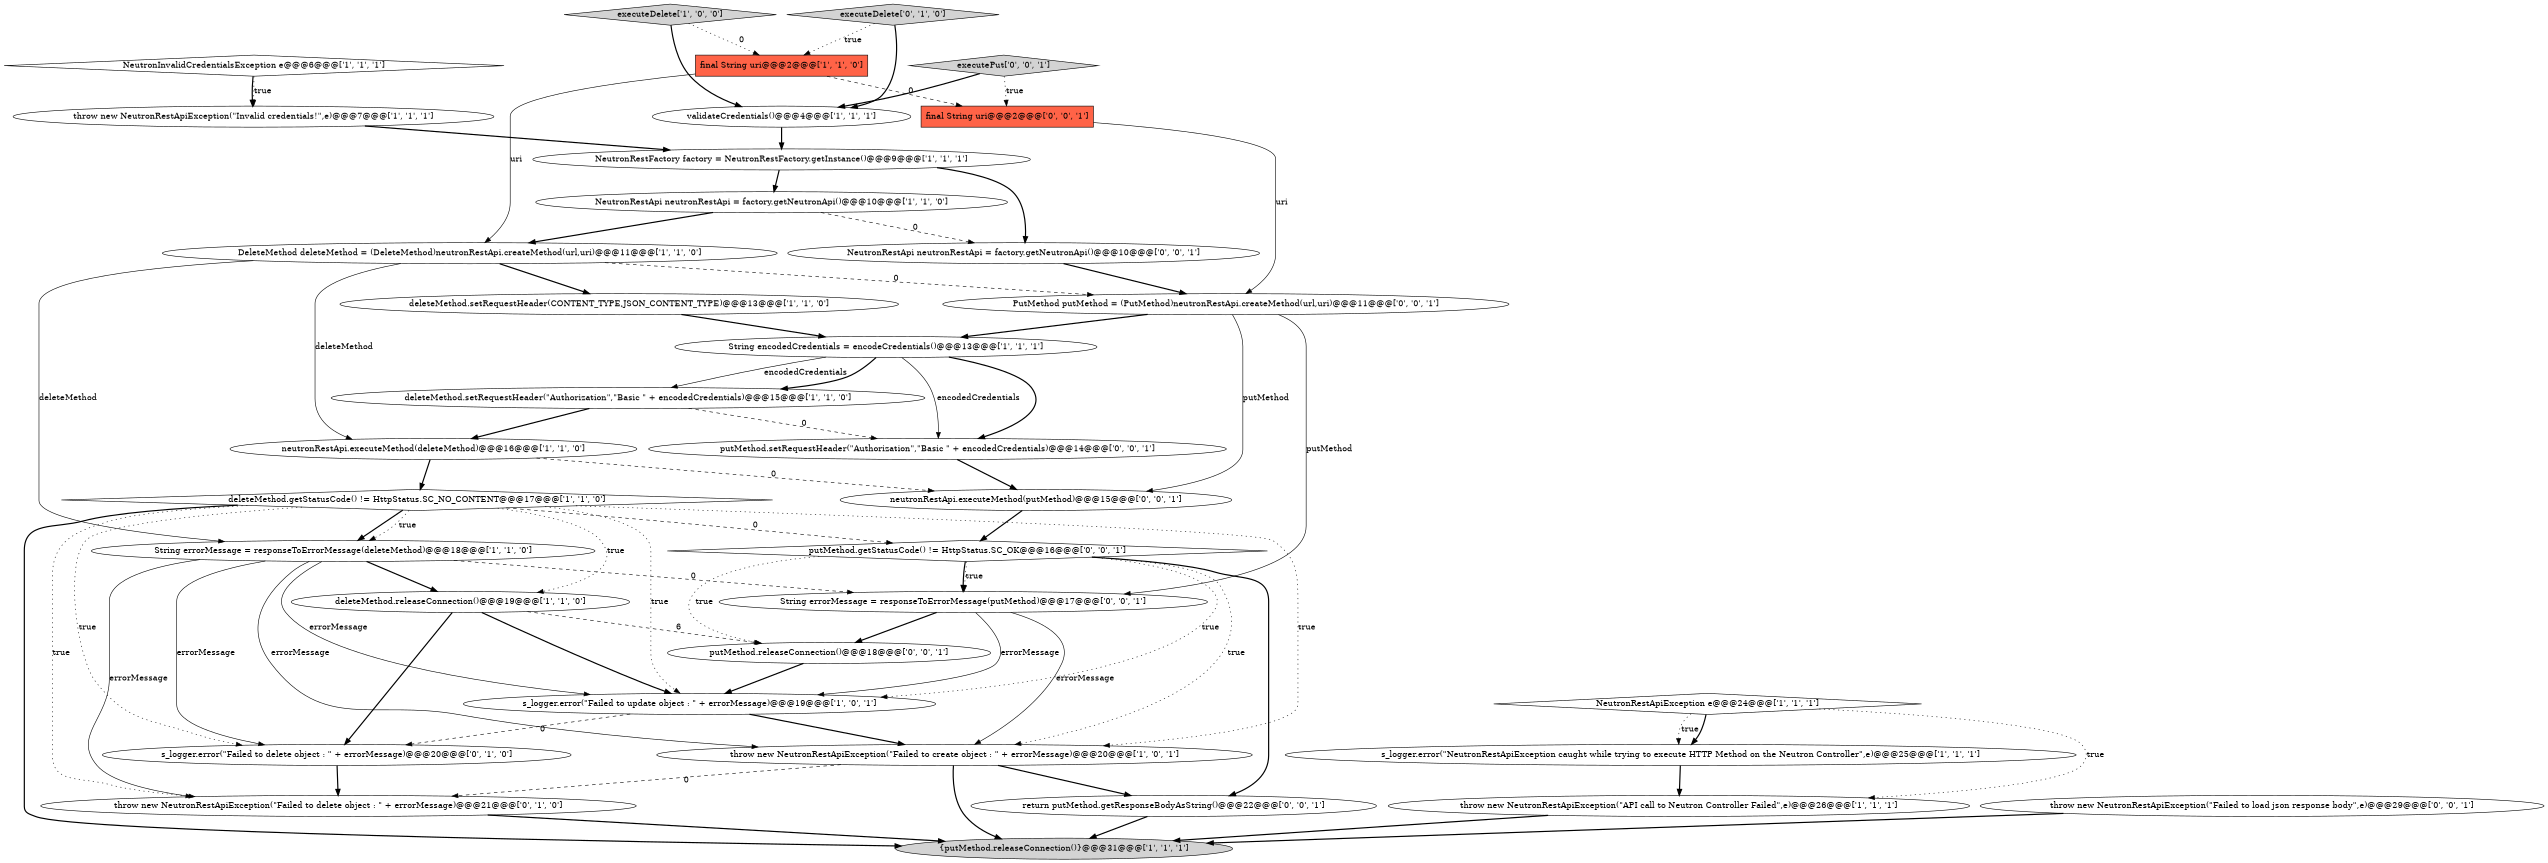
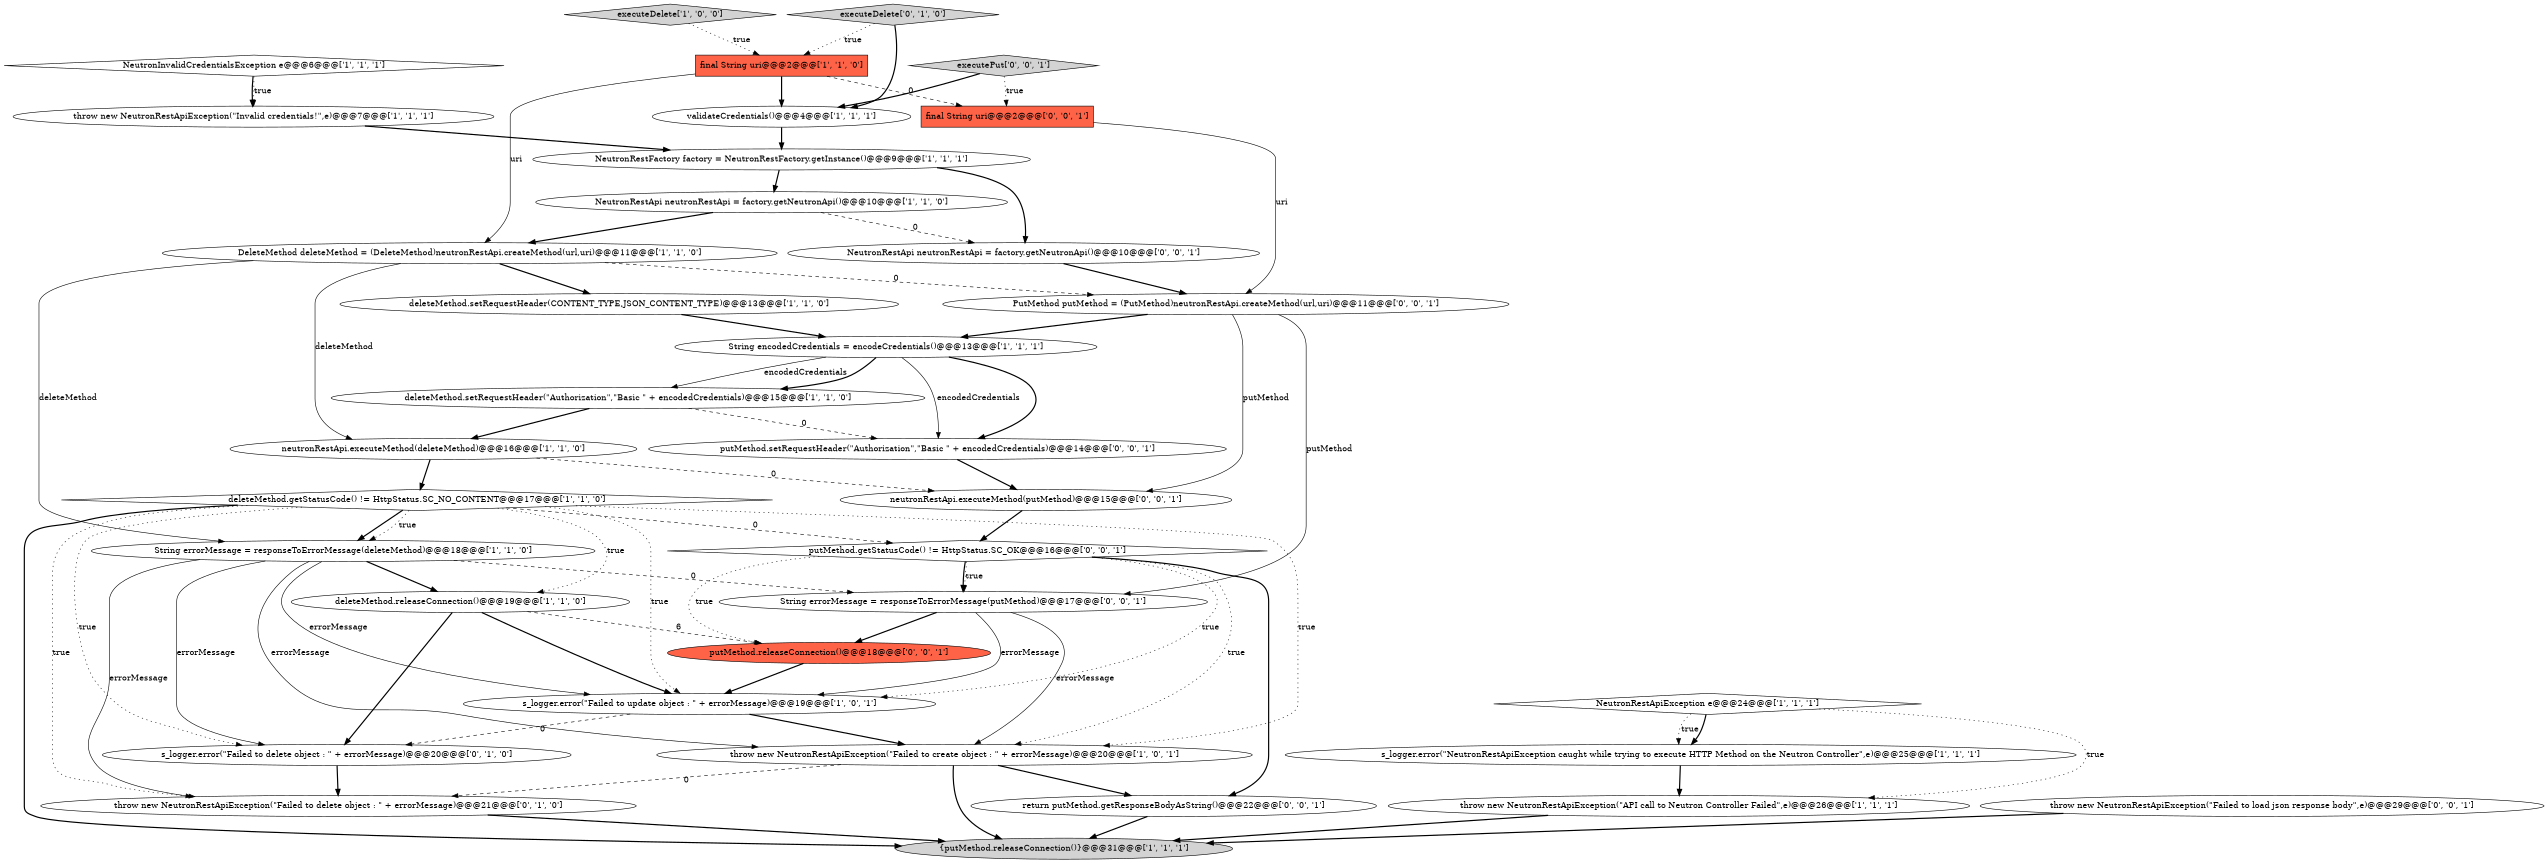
(742, 40) -> (742, 40)
(686, 71) -> (782, 88)
(829, 653) -> (829, 653)
